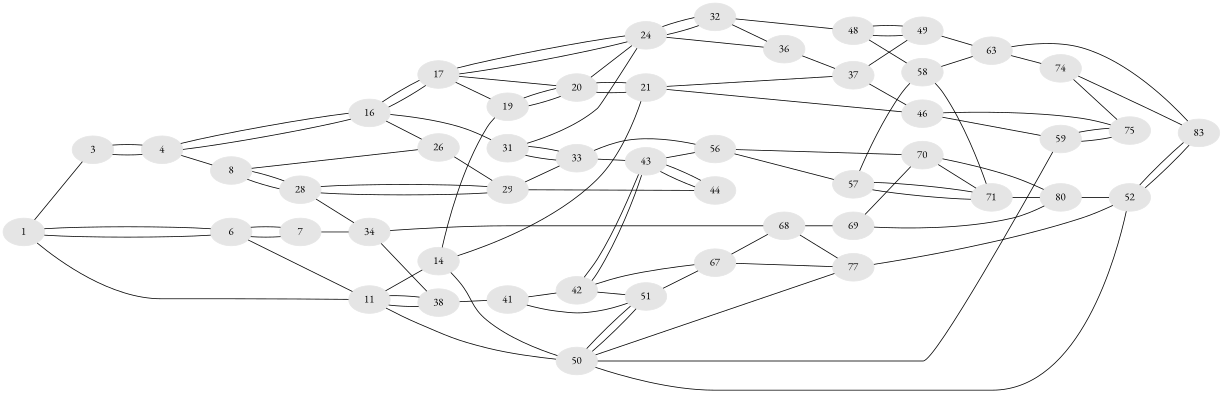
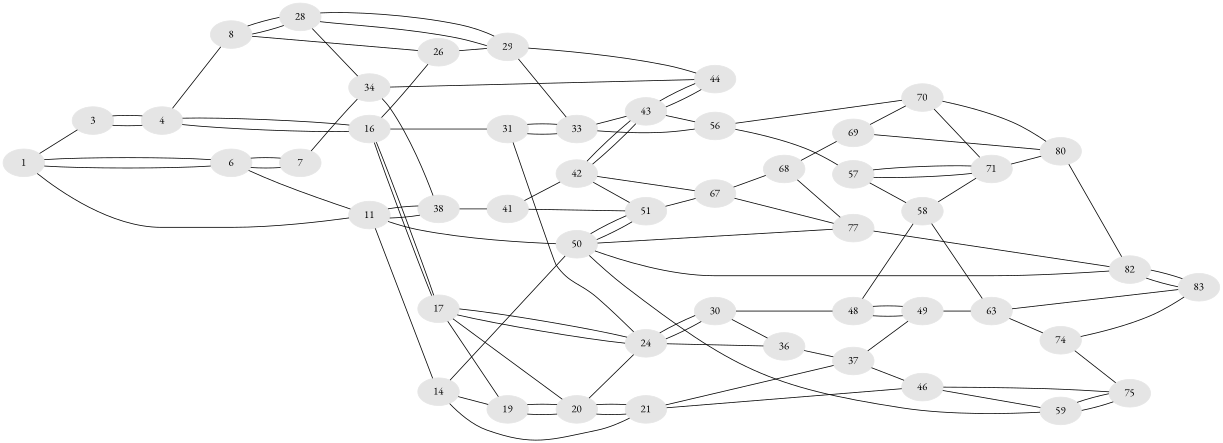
(715, 17) -> (715, 311)
(1130, 197) -> (1130, 270)
(577, 226) -> (550, 83)
